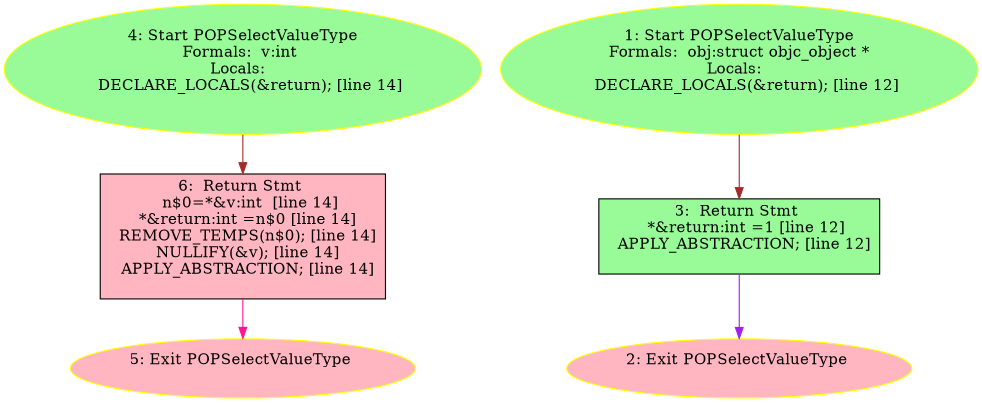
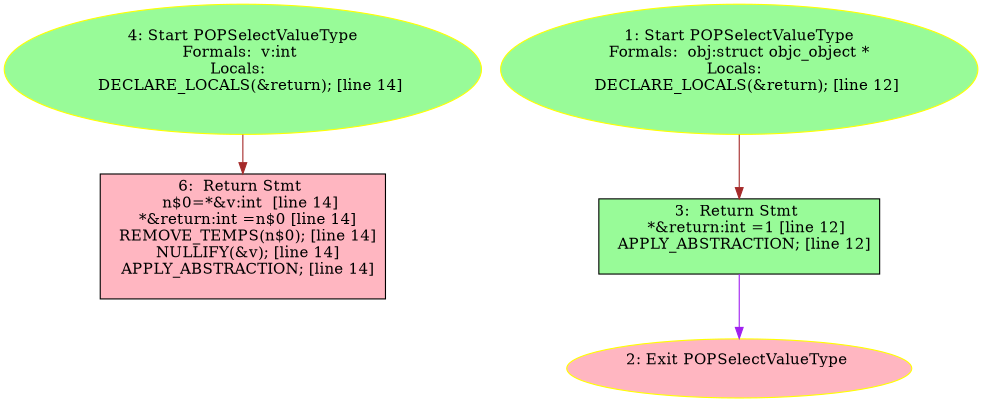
(243, 368) -> none
